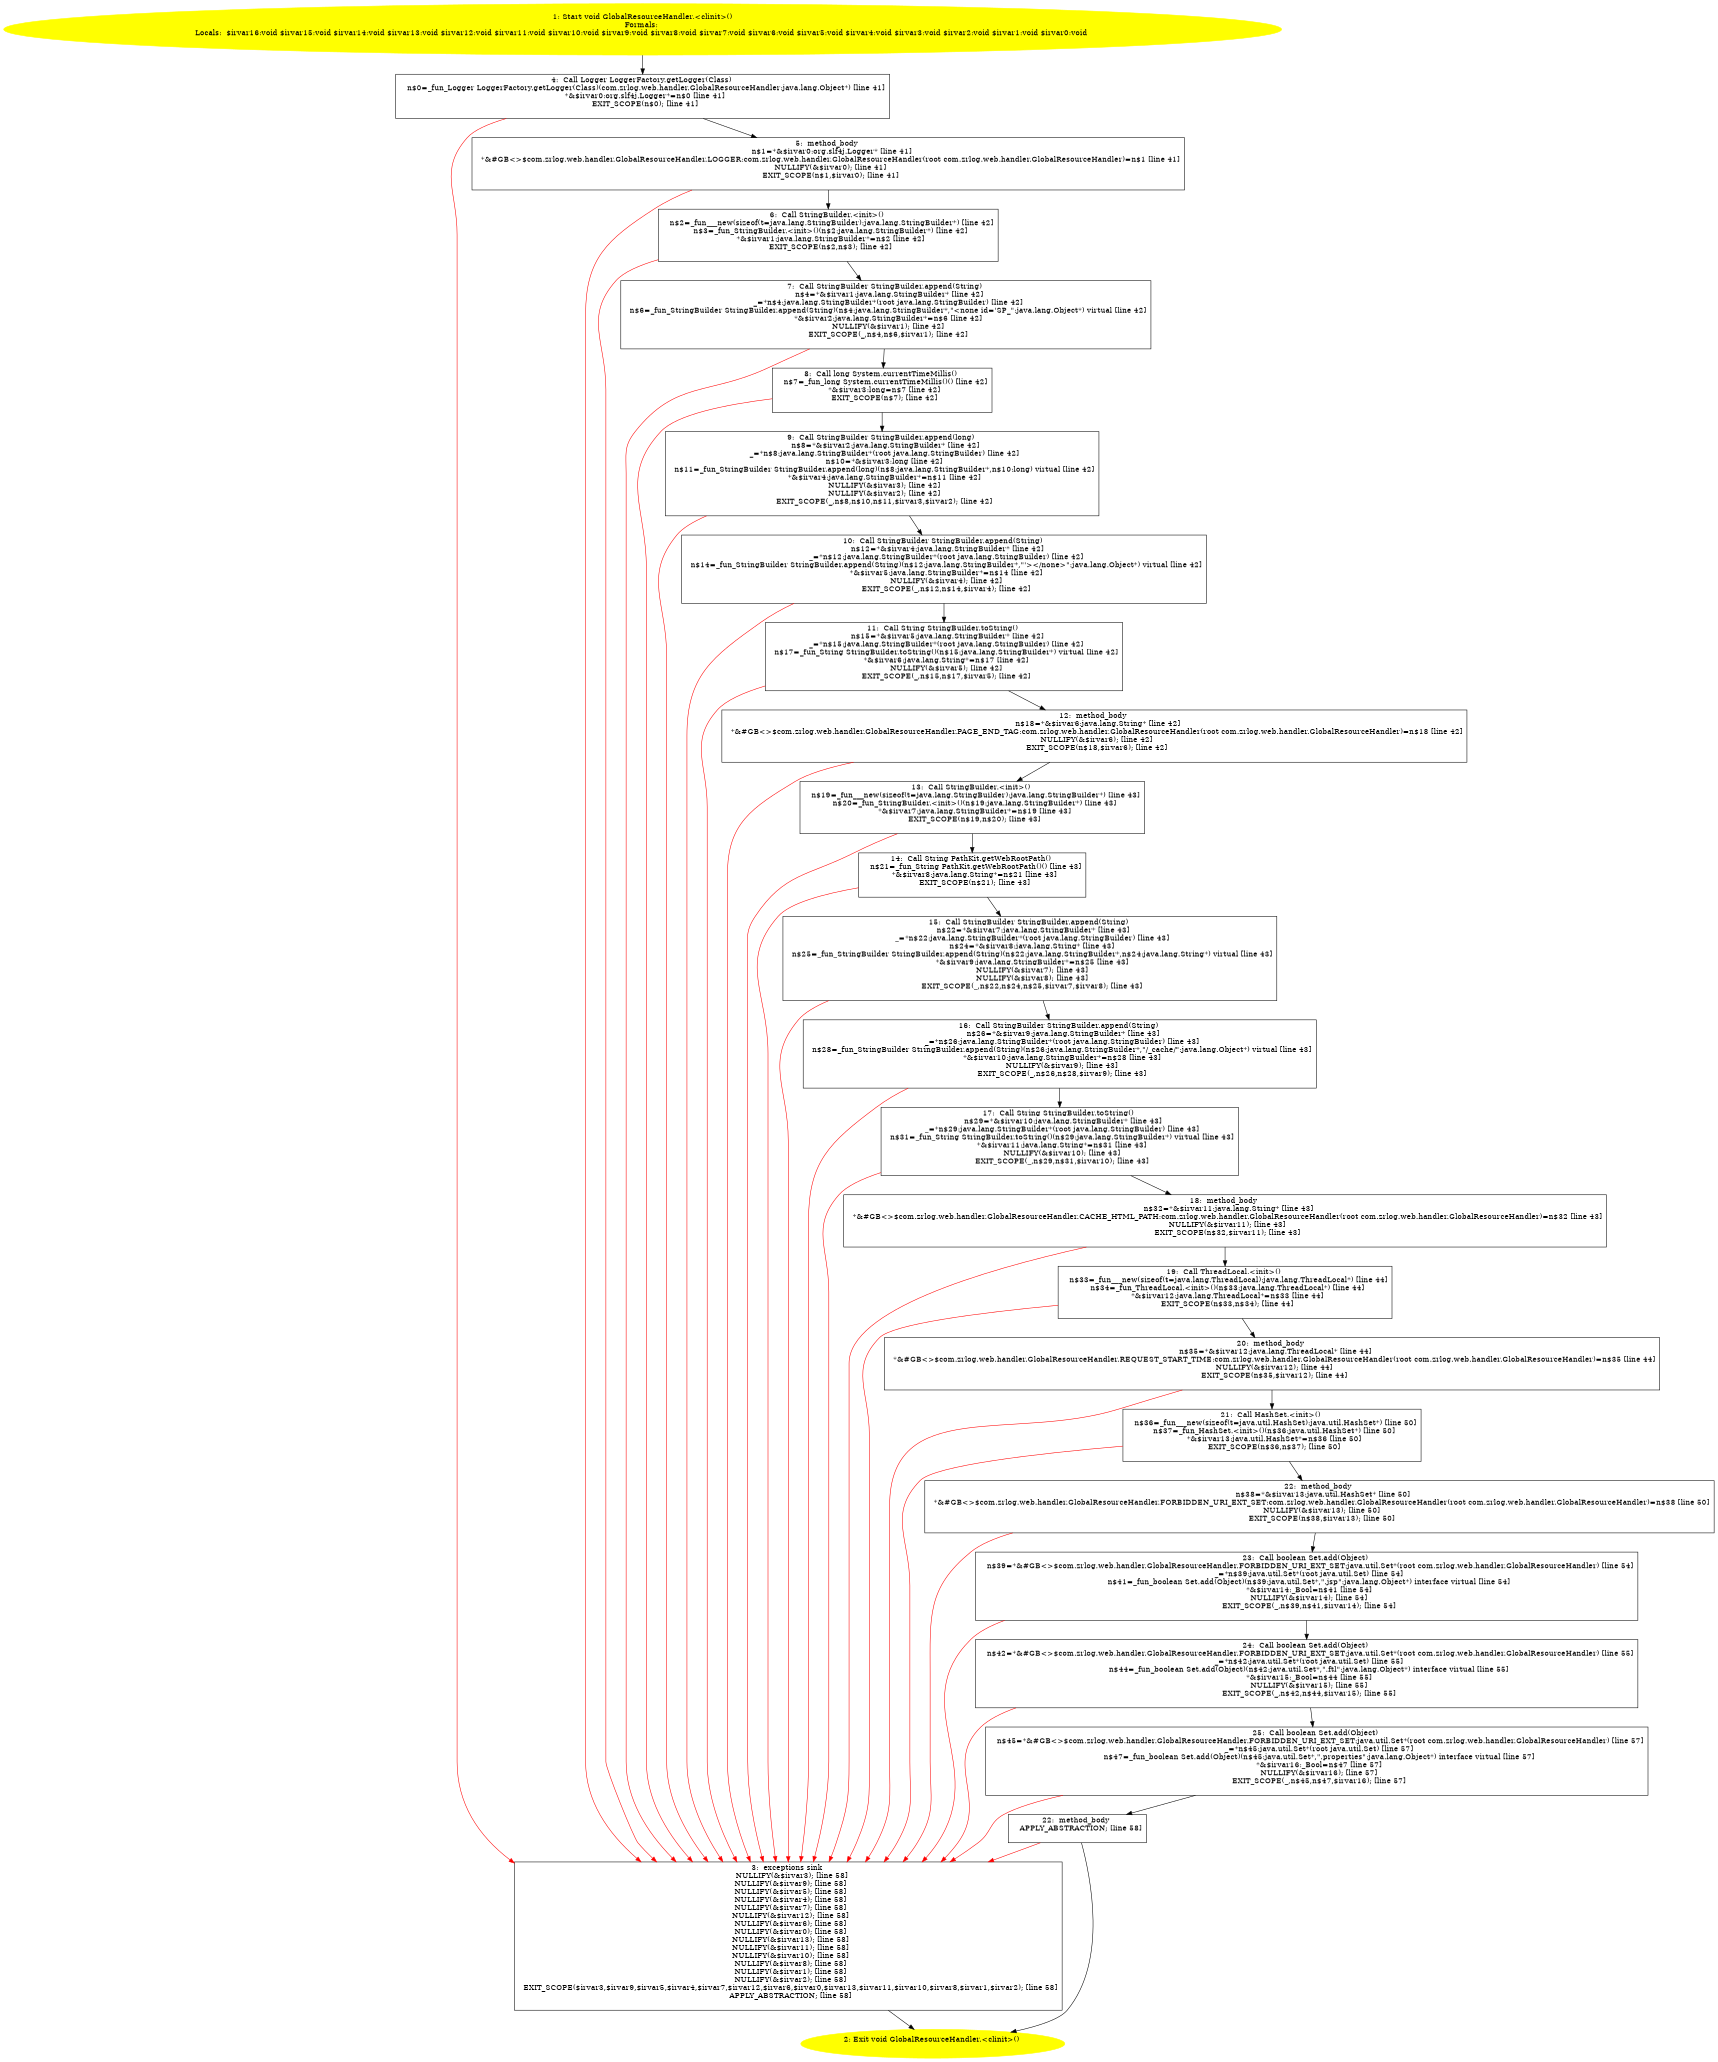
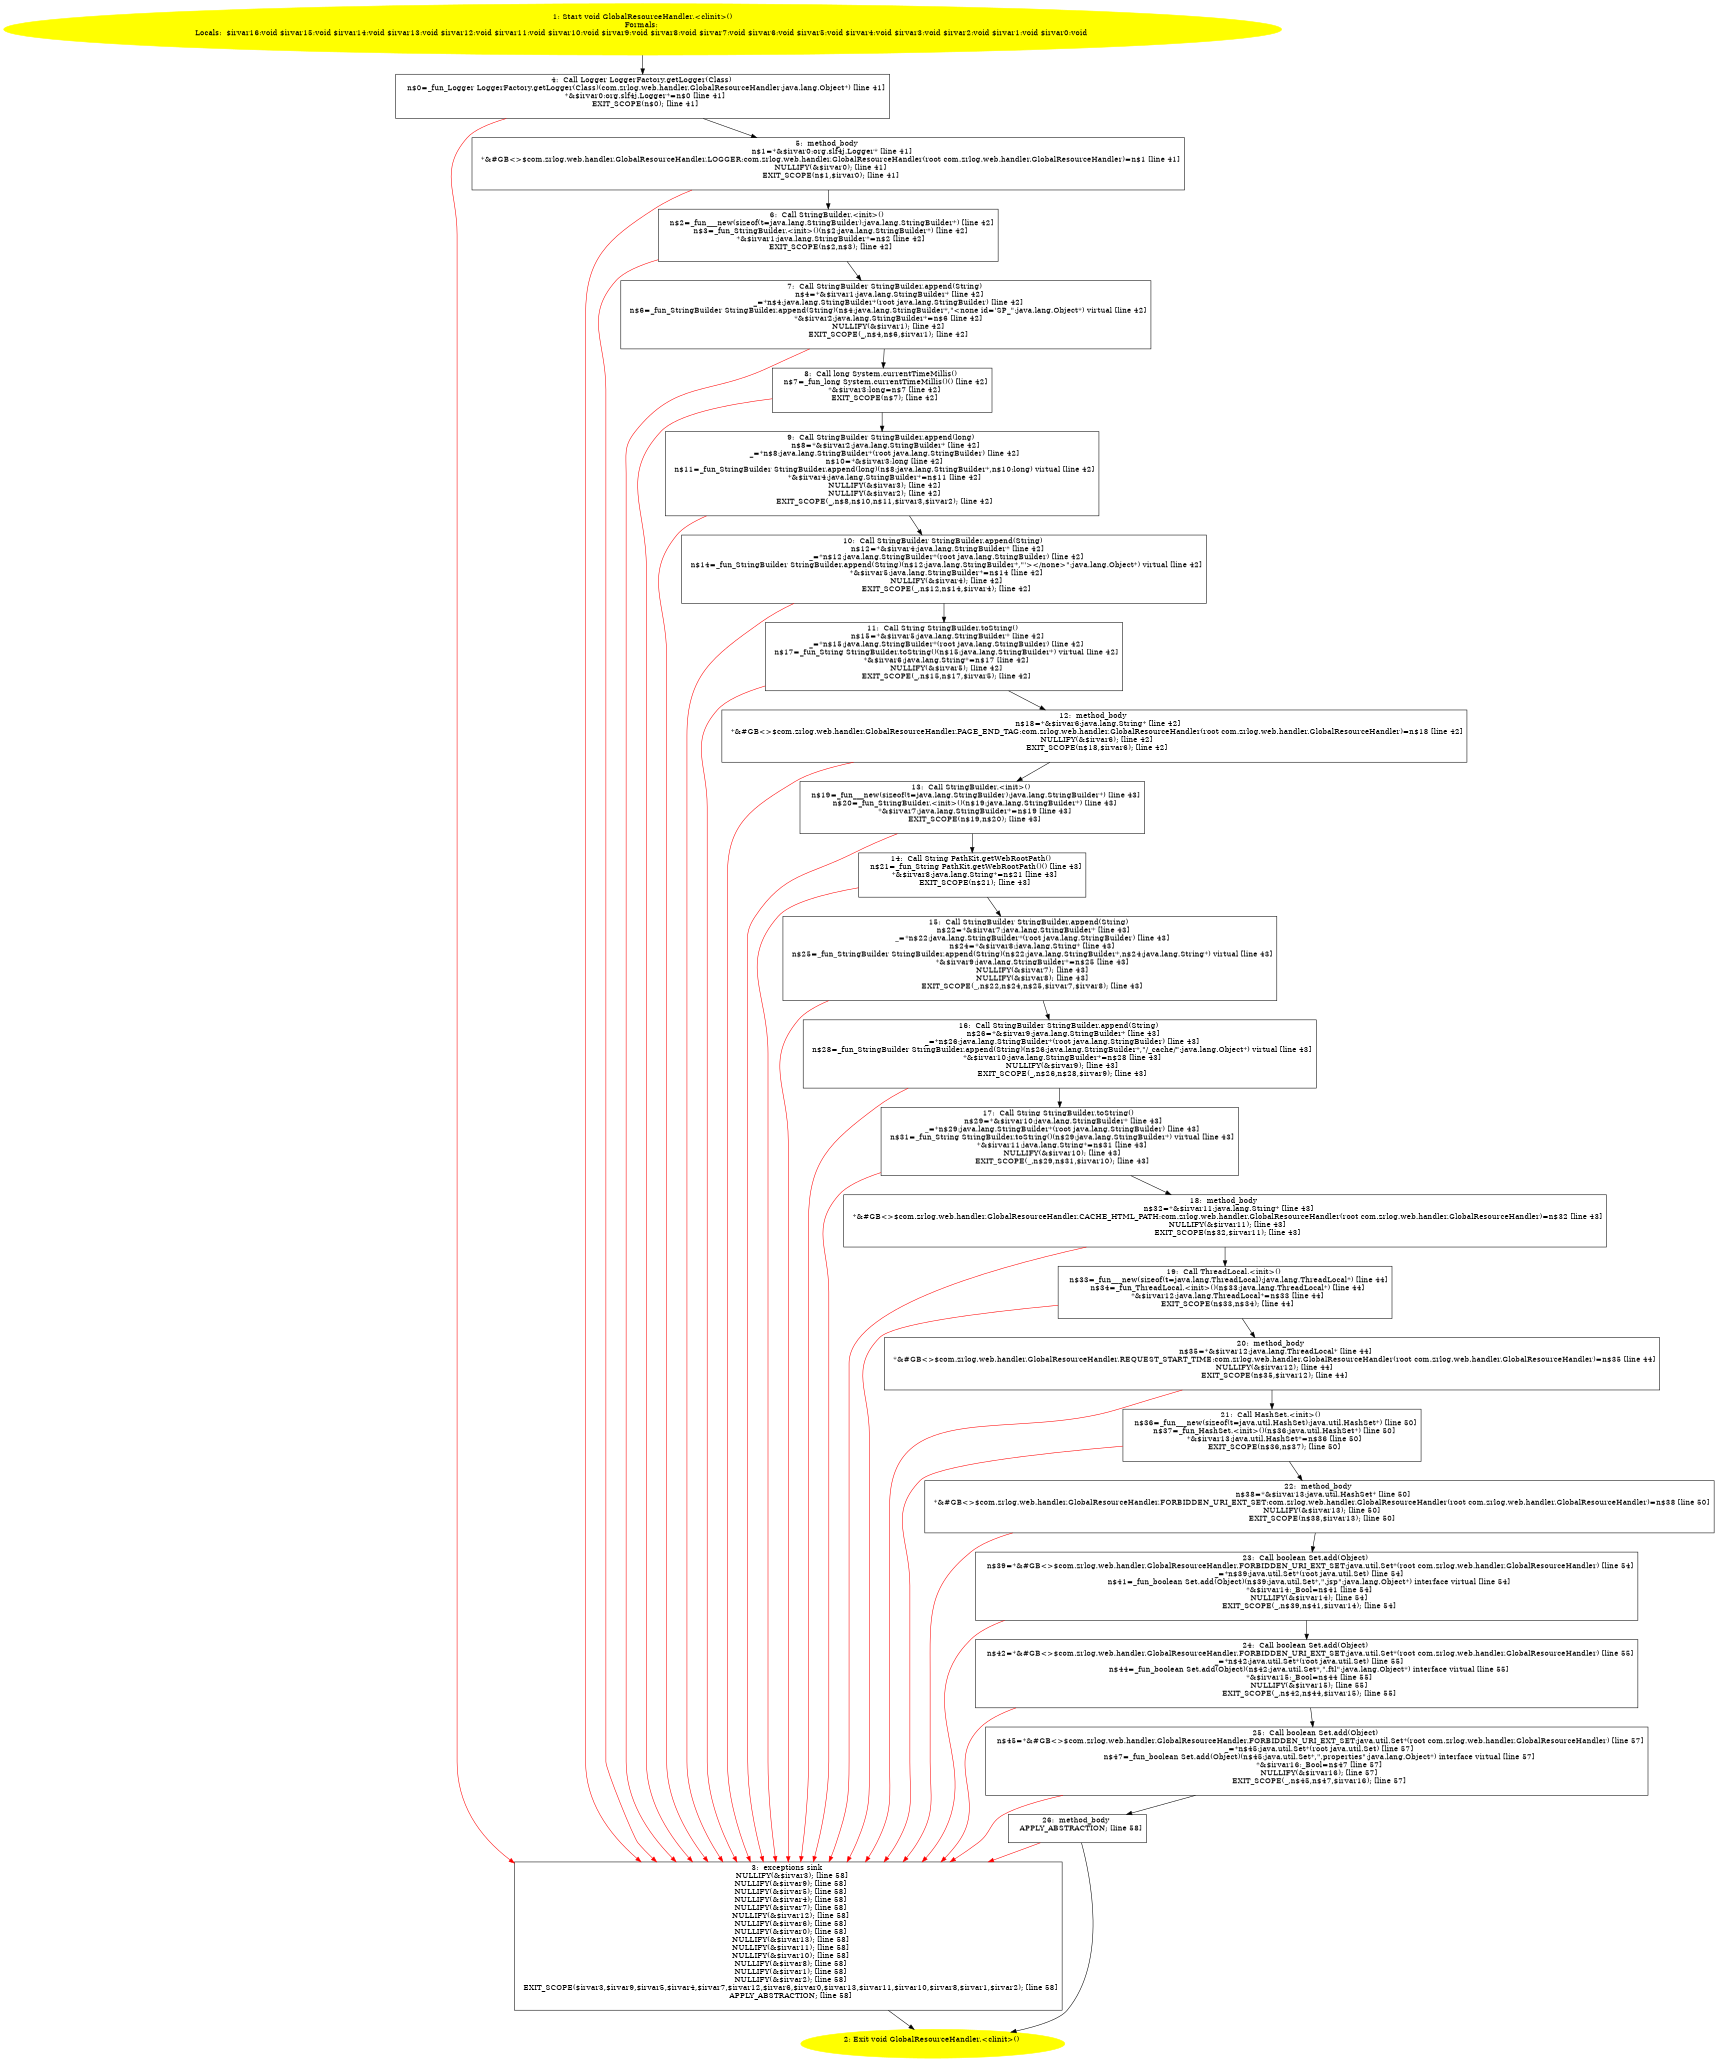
(1077, 1829) -> (1077, 1829)
